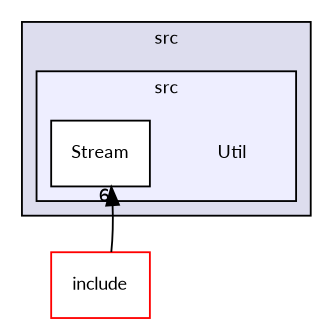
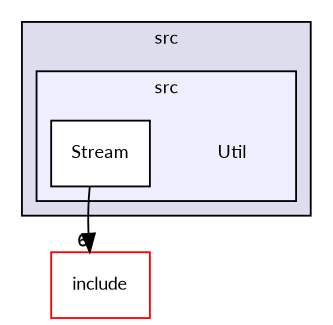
(113, 229) -> (88, 210)
